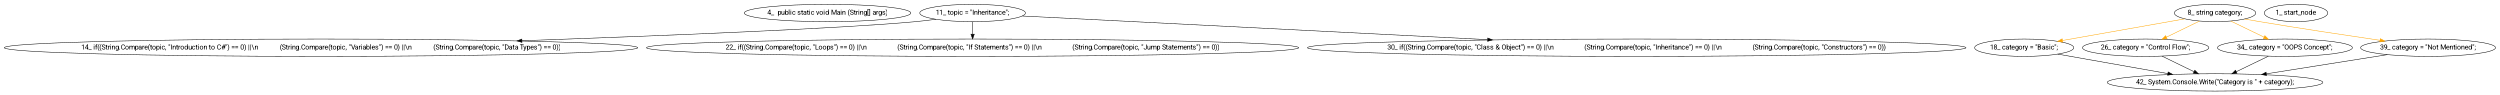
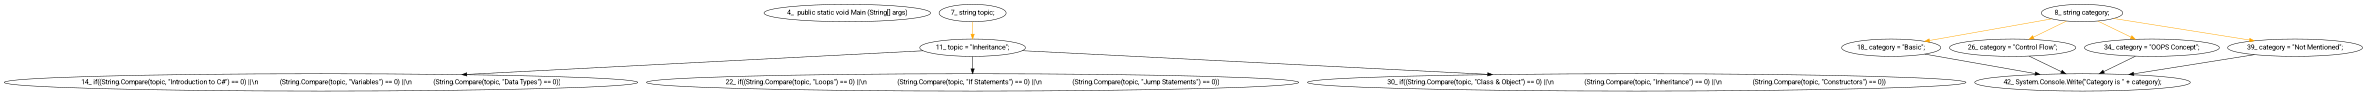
none -> (973, 13)
(2296, 13) -> none
